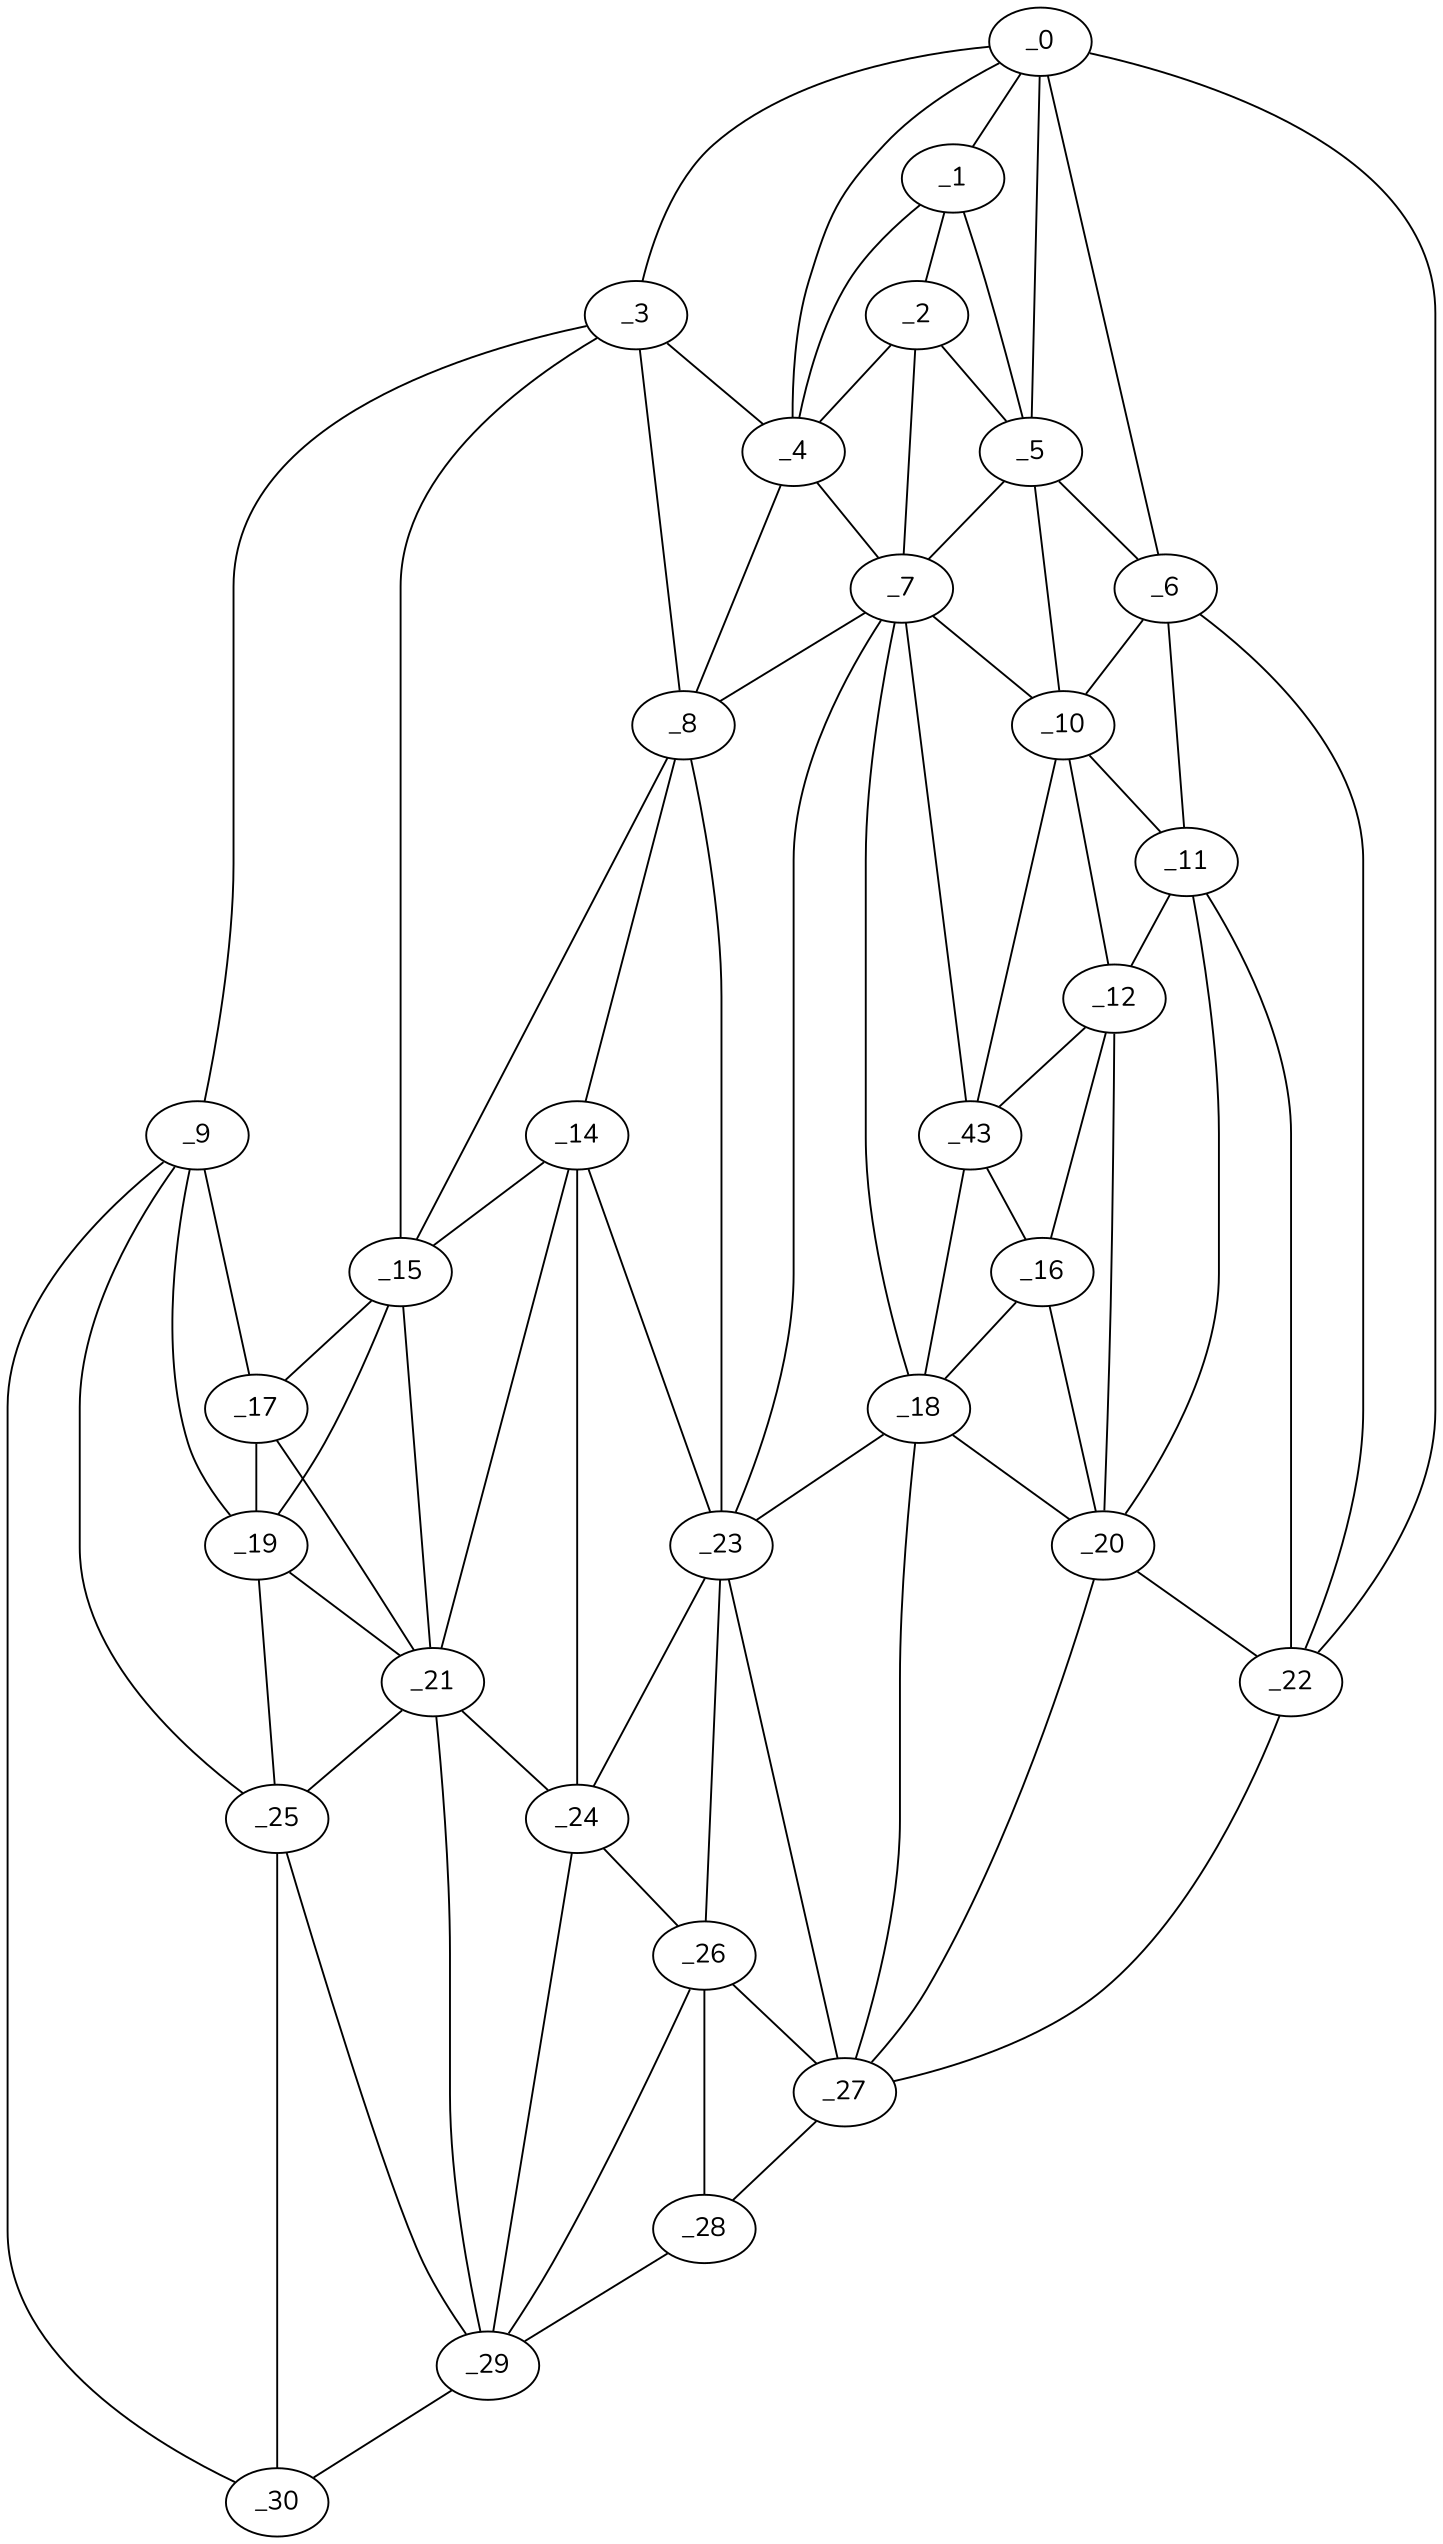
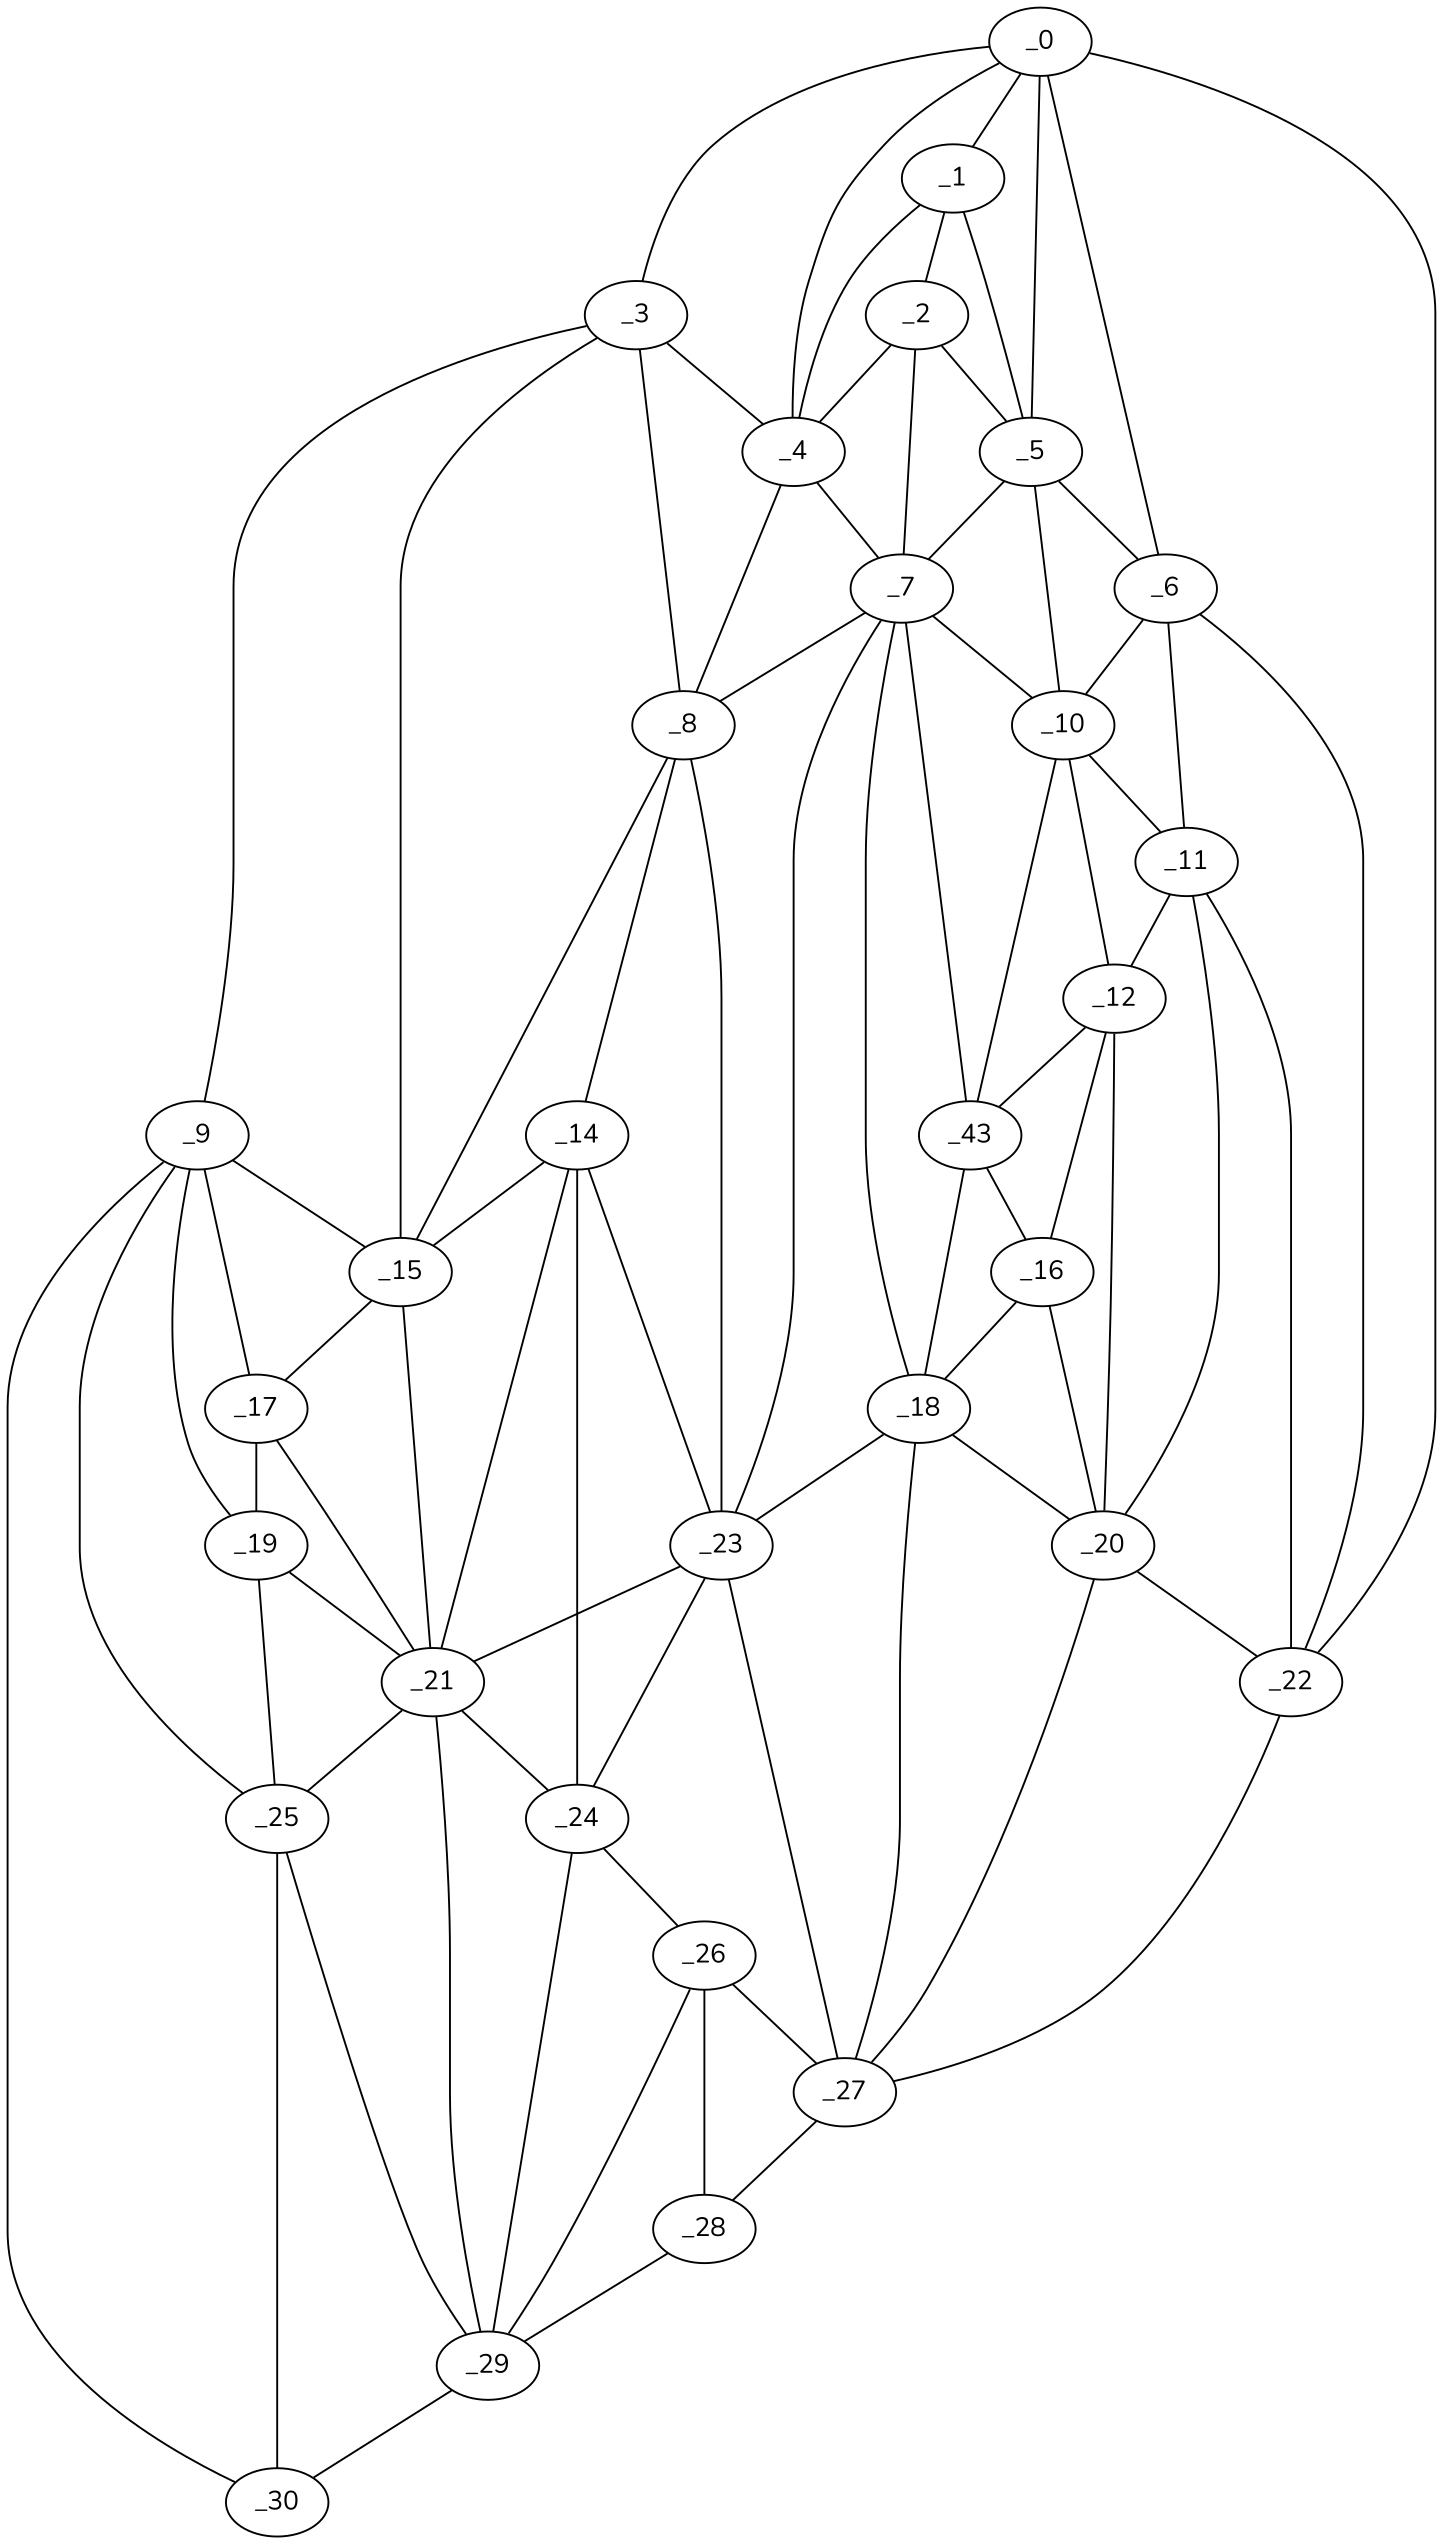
(340, 1414) -> (299, 1204)
(713, 1750) -> (593, 1607)
